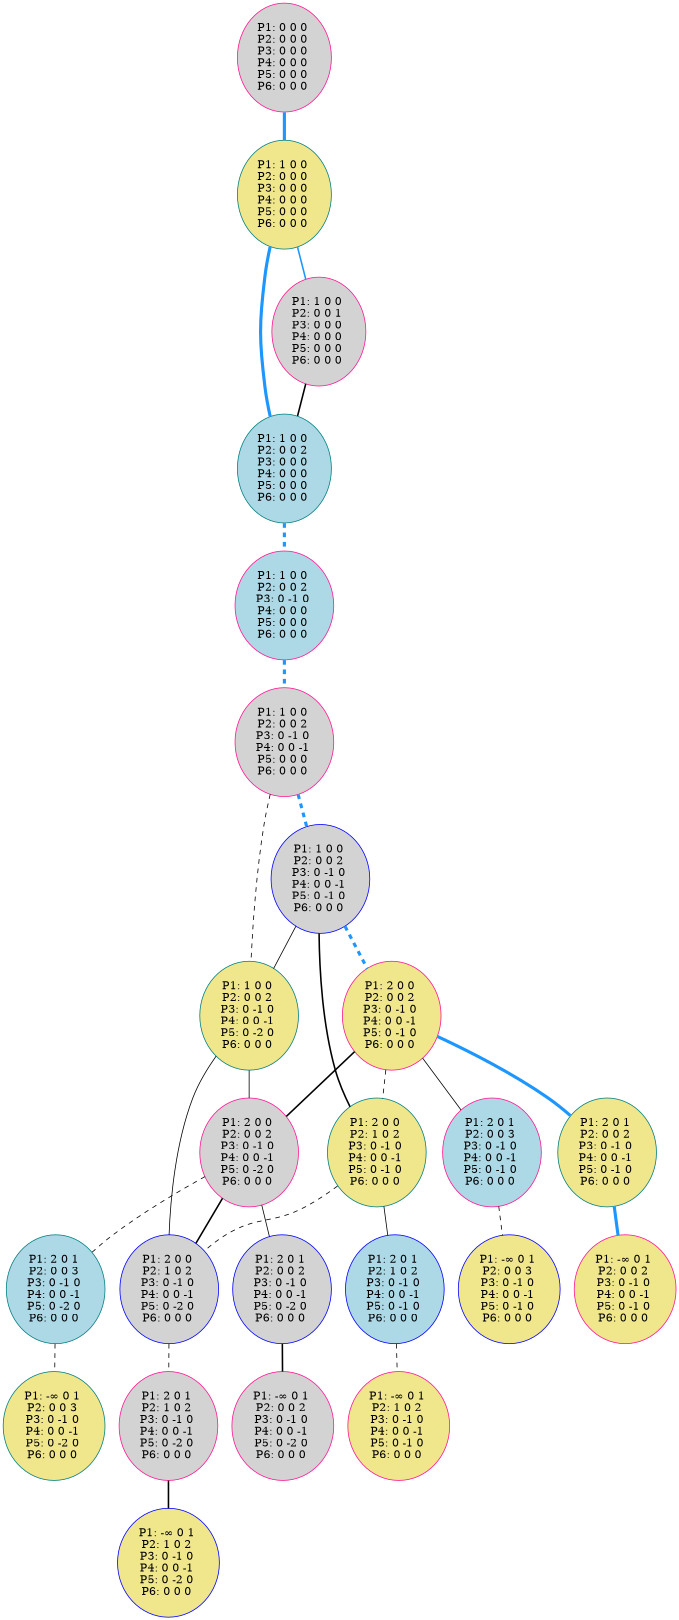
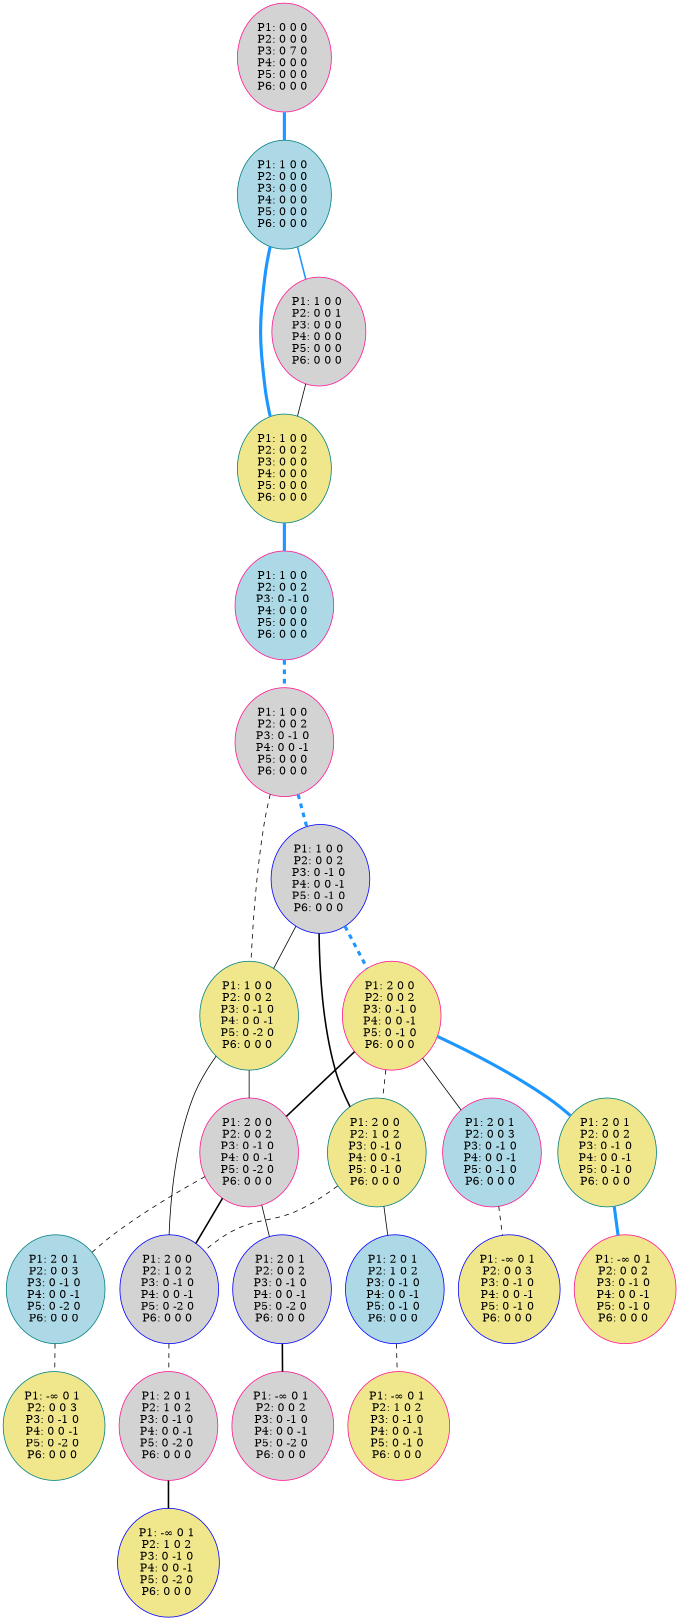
(284, 58) -> (284, 58)
(284, 195) -> (284, 195)
(302, 400) -> (302, 400)
(284, 469) -> (284, 469)
(284, 537) -> (284, 537)
